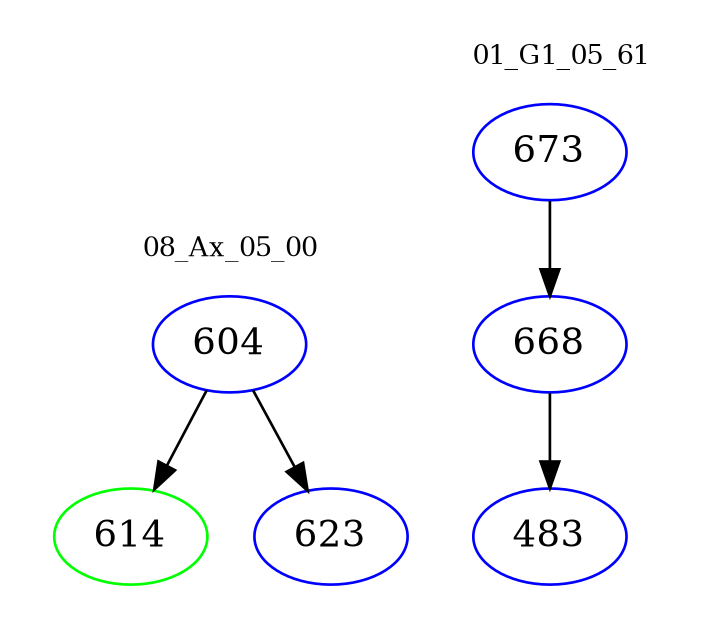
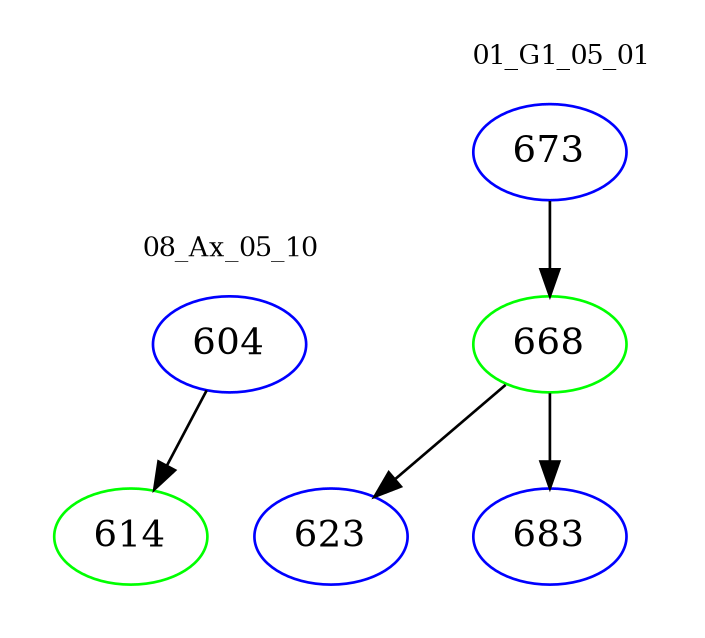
(562, 57) -> (562, 57)
(231, 250) -> (231, 250)
(550, 344) -> (550, 344)
(274, 428) -> (470, 415)
(550, 537) -> (550, 537)
